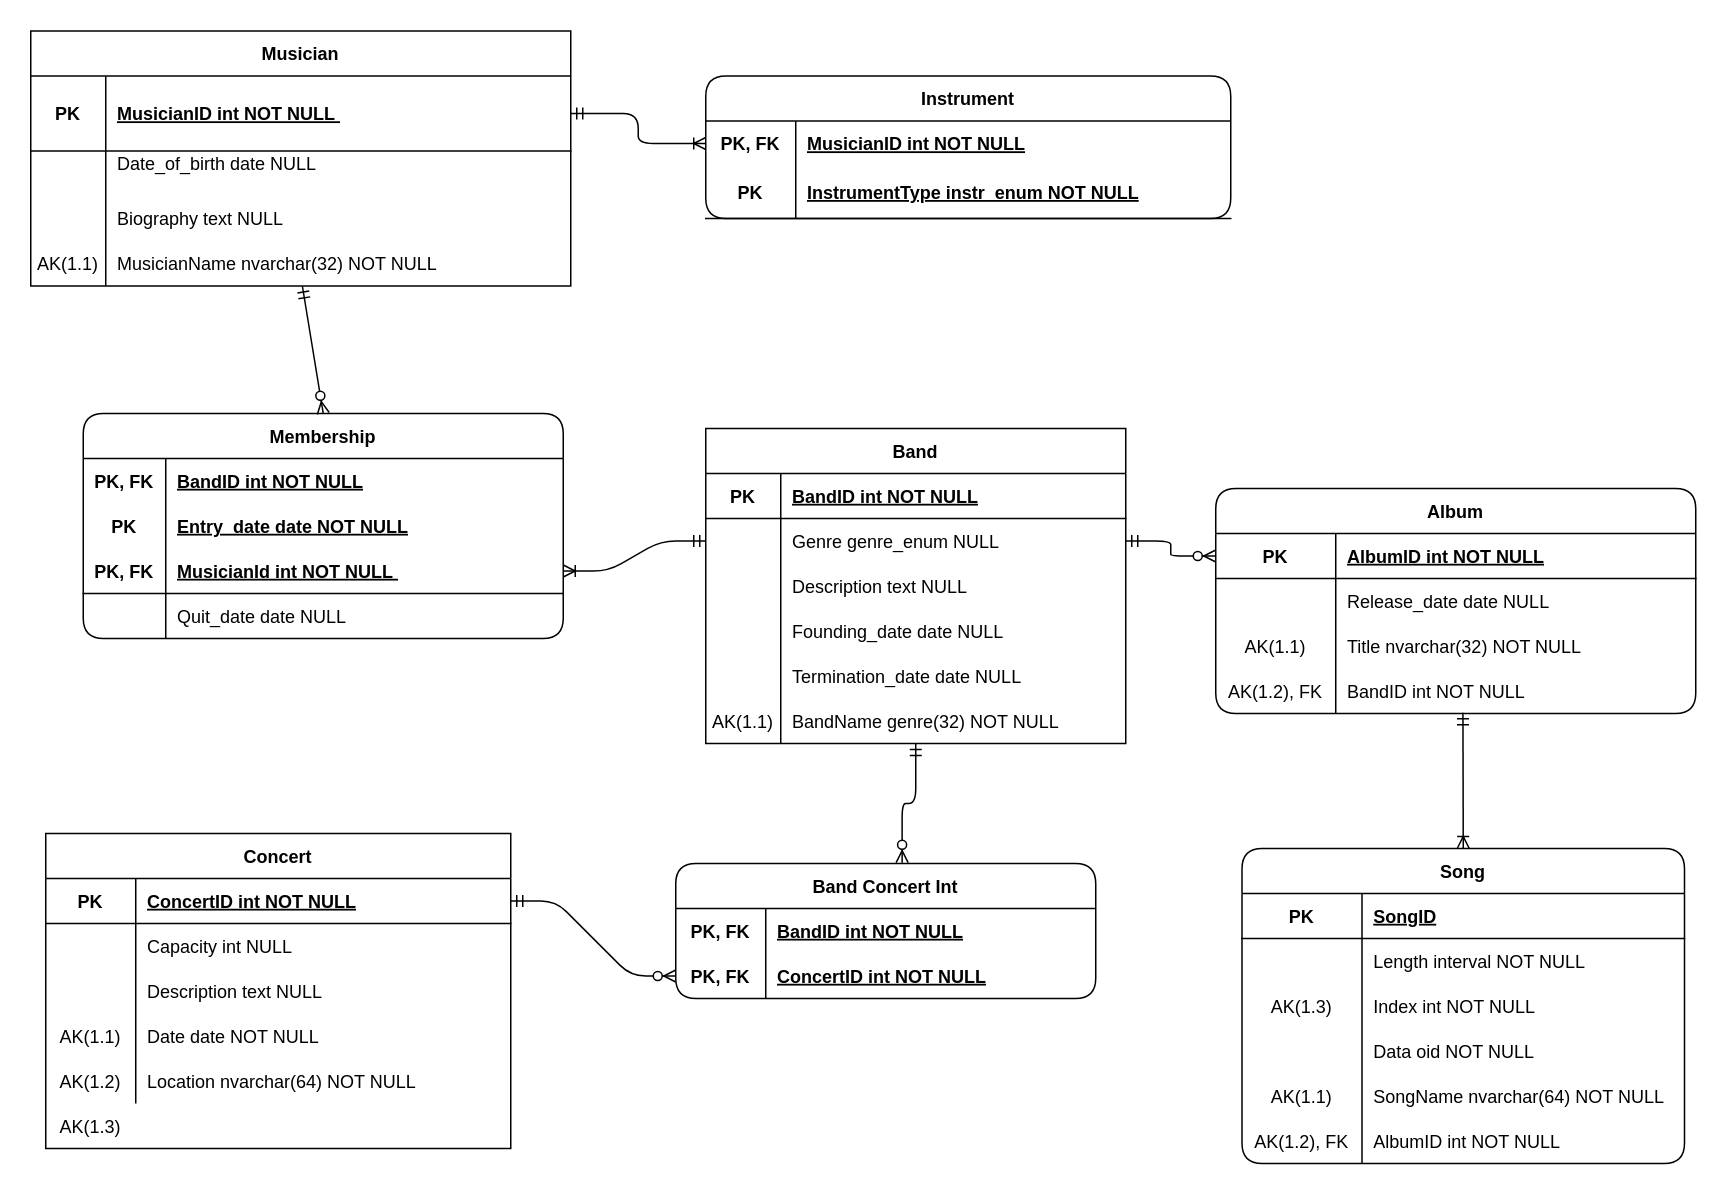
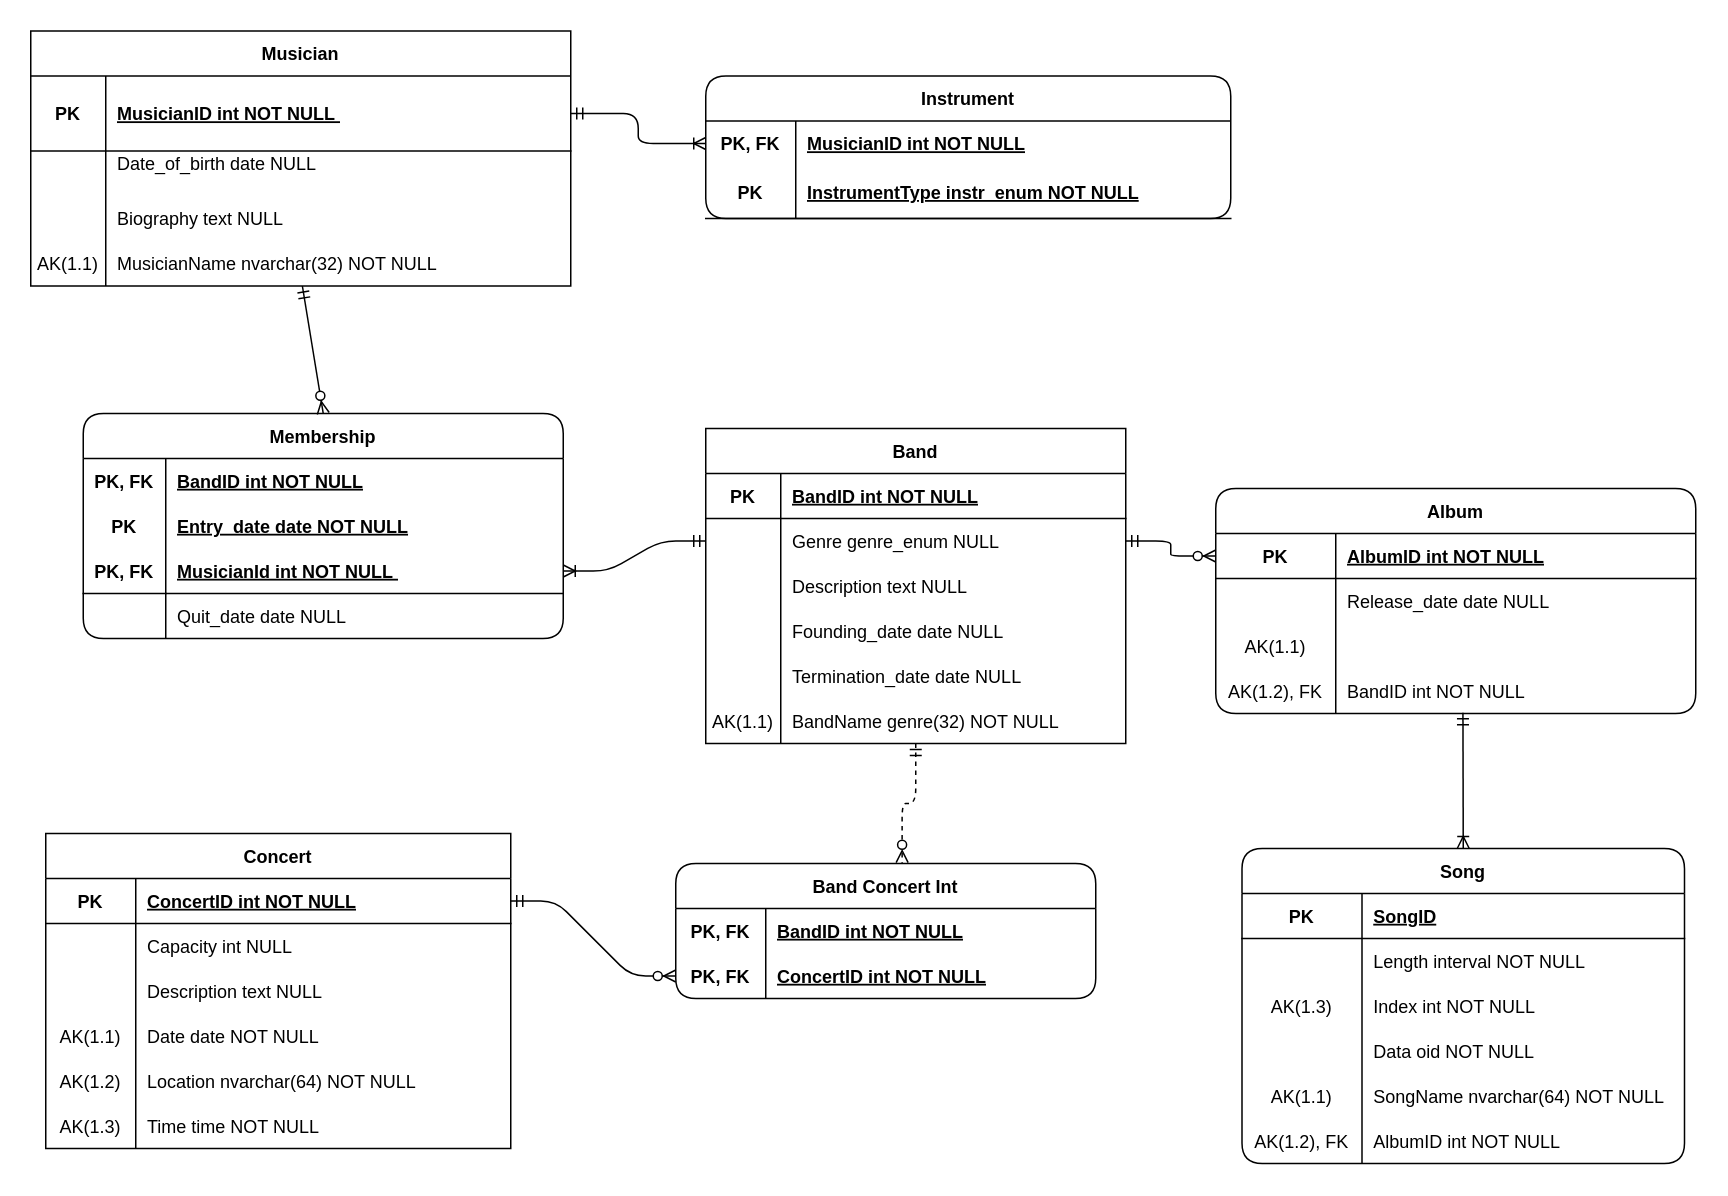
(1516, 646) -> none
(916, 792) -> (916, 792)
none -> (323, 1126)
